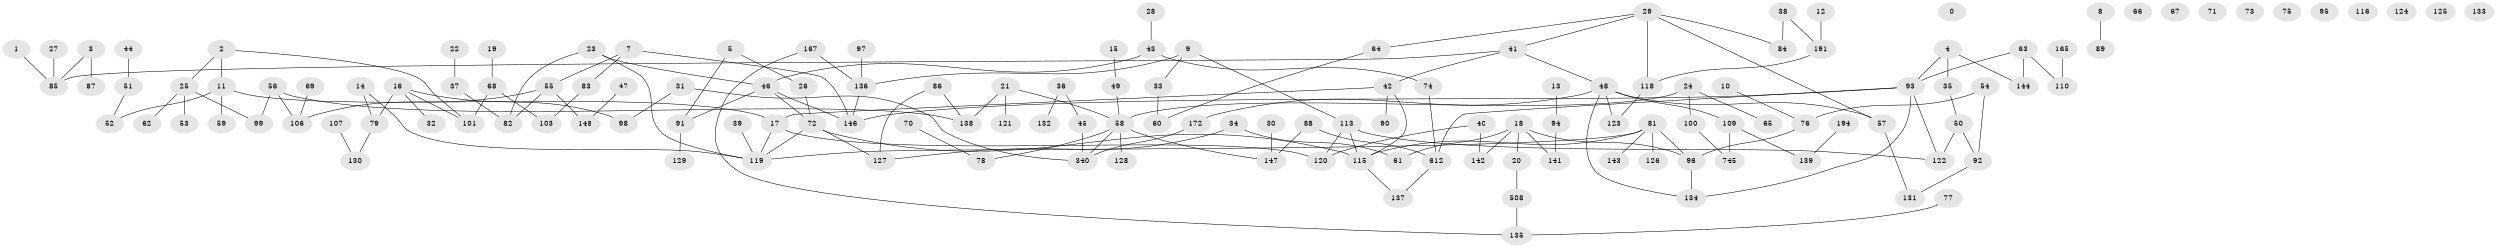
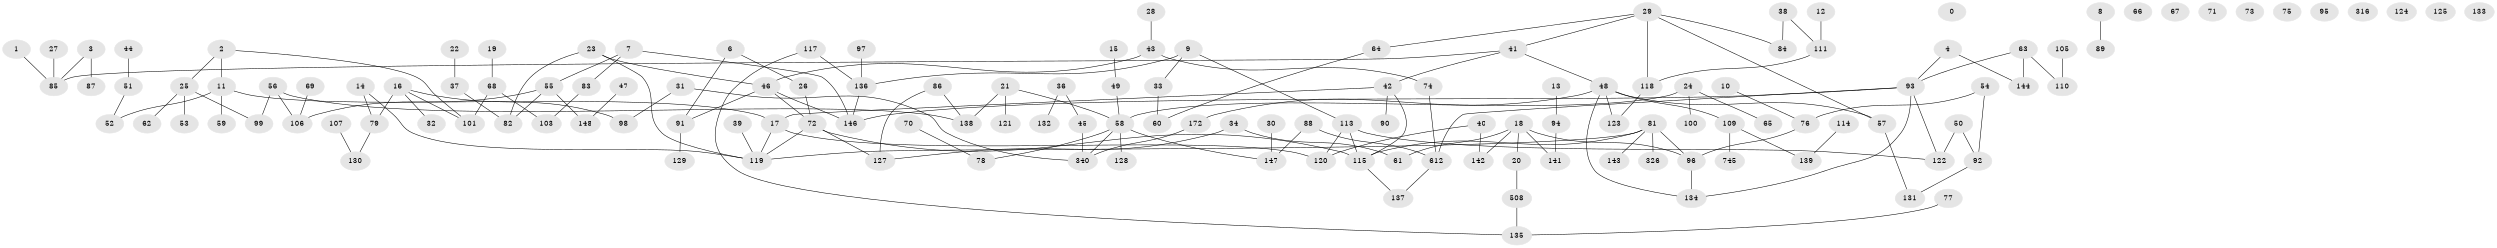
(2363, 12) -> (2363, 12)
(730, 49) -> (730, 49)
(811, 49) -> (811, 49)
(1821, 49) -> (1821, 49)
(2062, 49) -> (2062, 49)
(1948, 87) -> none
(1844, 124) -> (1844, 124)
(1710, 143) -> none
(1653, 161) -> (1653, 161)
